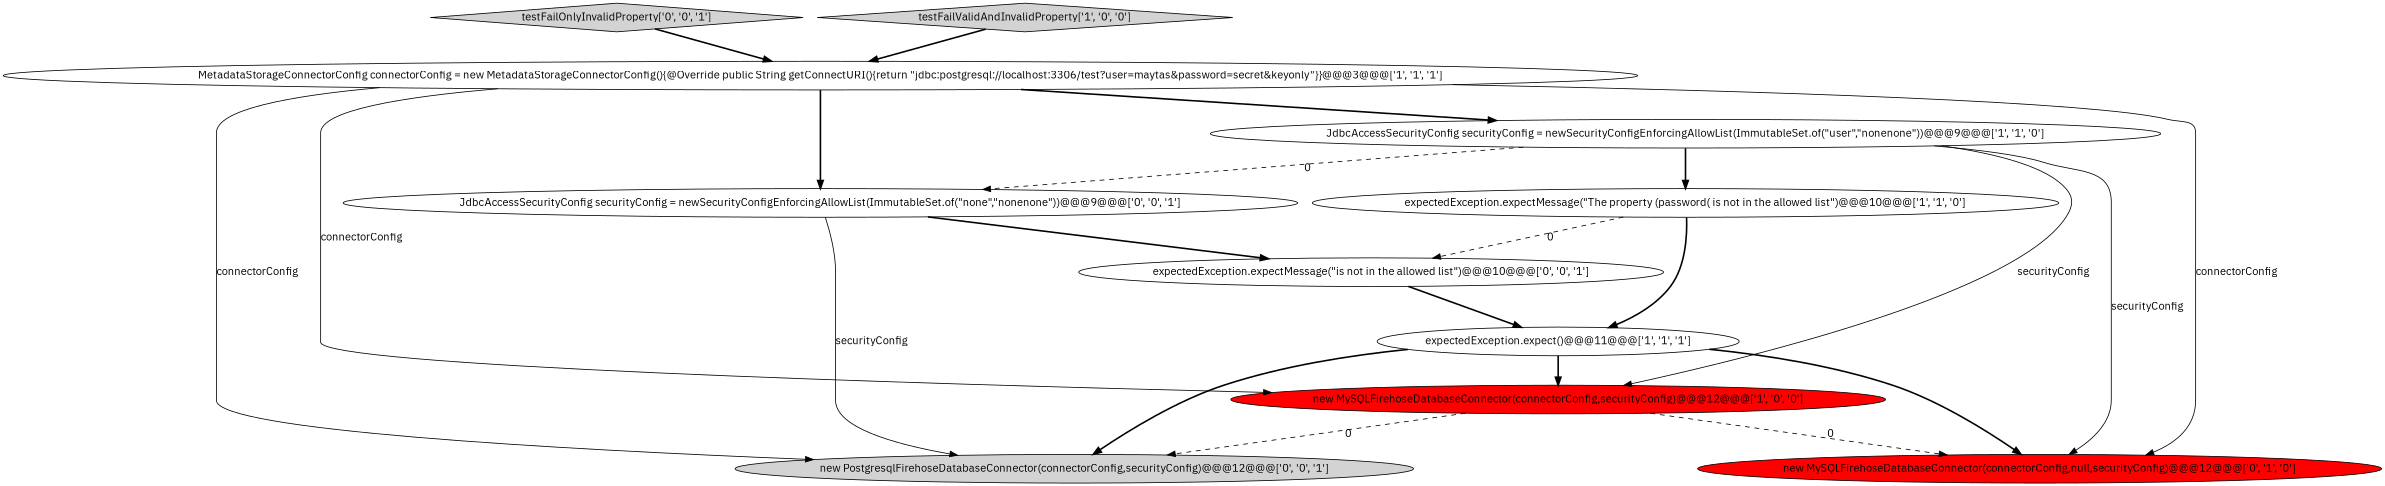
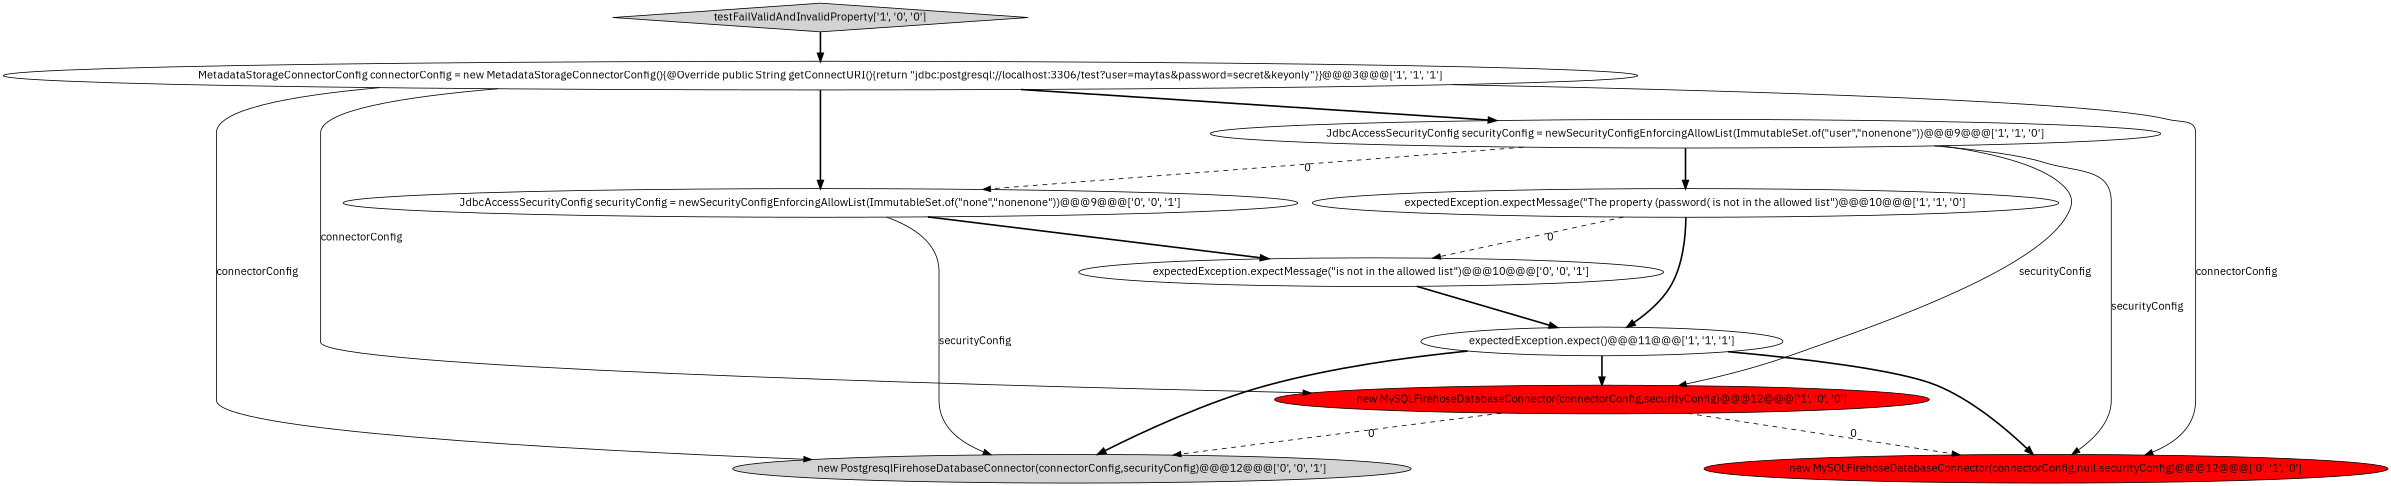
(617, 18) -> none
